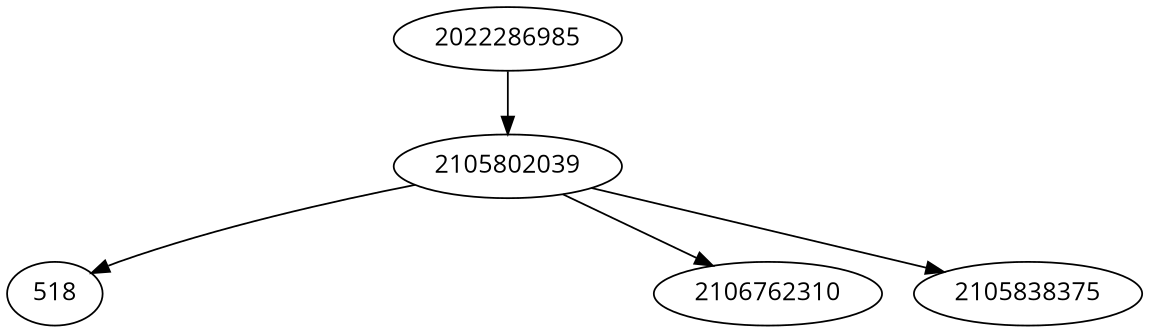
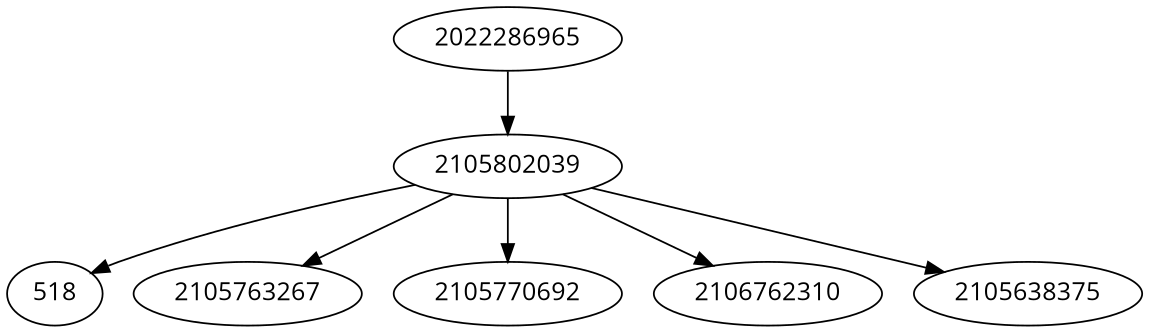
(508, 39) -> (508, 39)
none -> (248, 294)
none -> (508, 294)
(1028, 294) -> (1028, 294)
